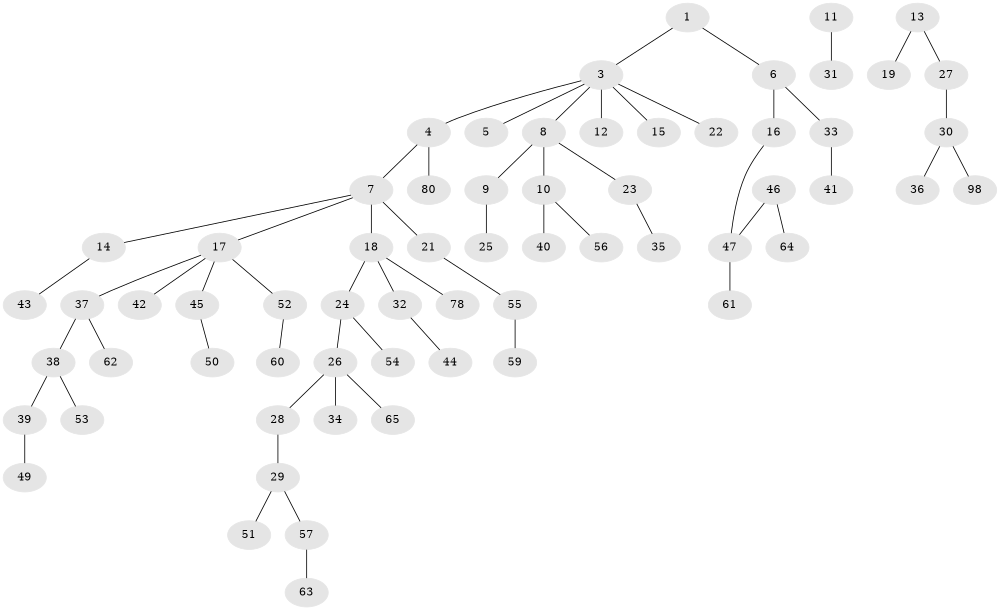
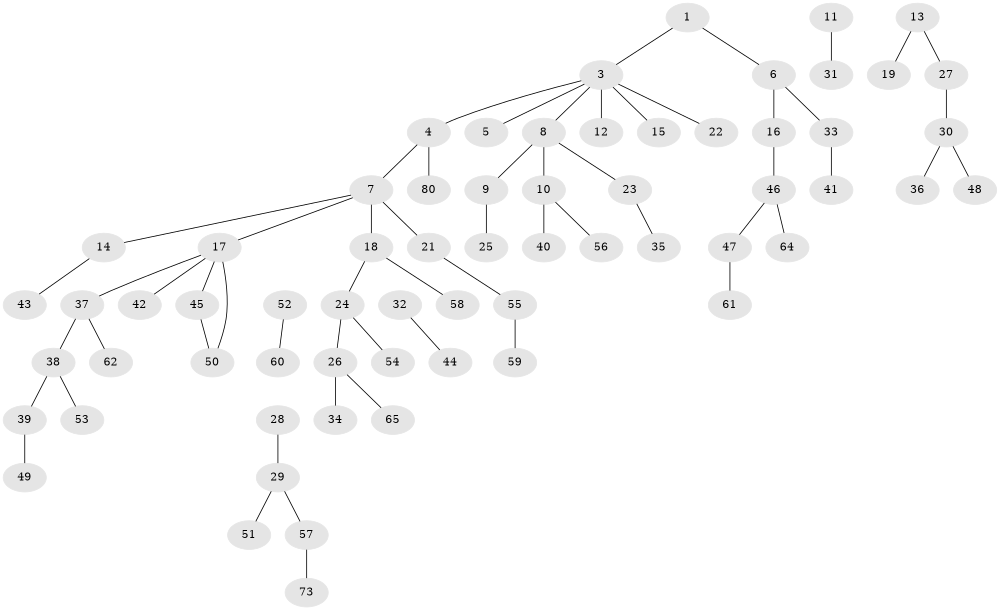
(741, 187) -> (774, 161)
(975, 190) -> (975, 190)
(252, 276) -> (227, 305)
(386, 276) -> none
(458, 305) -> (458, 305)
(307, 391) -> none
(307, 593) -> (307, 593)
